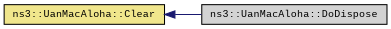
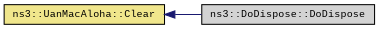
(294, 14) -> (288, 14)
